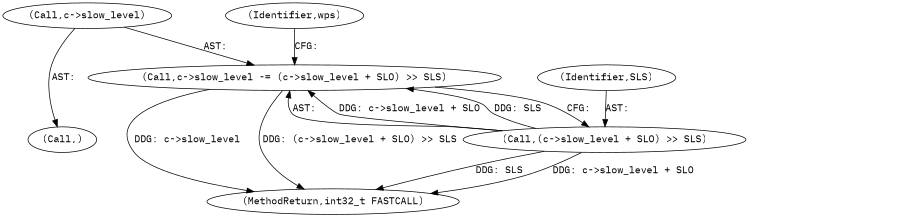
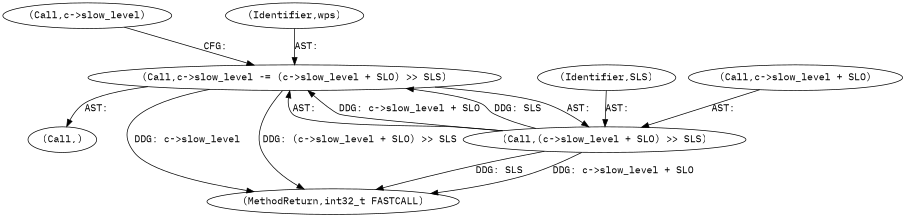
(218, 47) -> (218, 47)
(310, 47) -> (310, 47)
(50, 71) -> (104, 95)
none -> (796, 78)
(582, 109) -> (582, 109)
